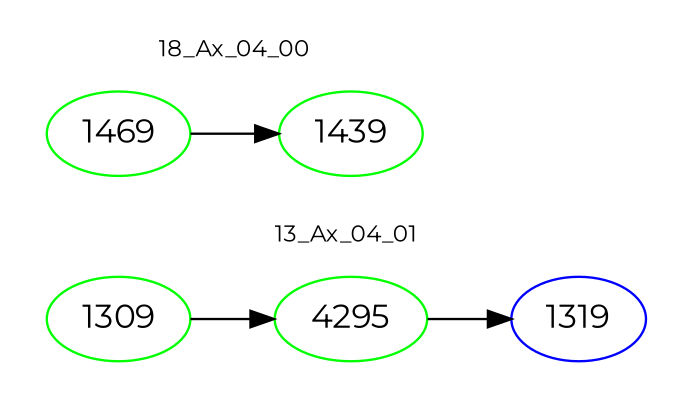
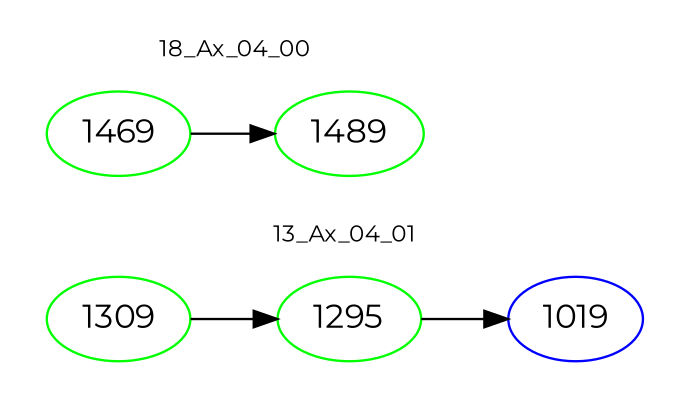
(351, 134) -> (349, 134)
(351, 319) -> (349, 319)
(579, 319) -> (576, 319)
